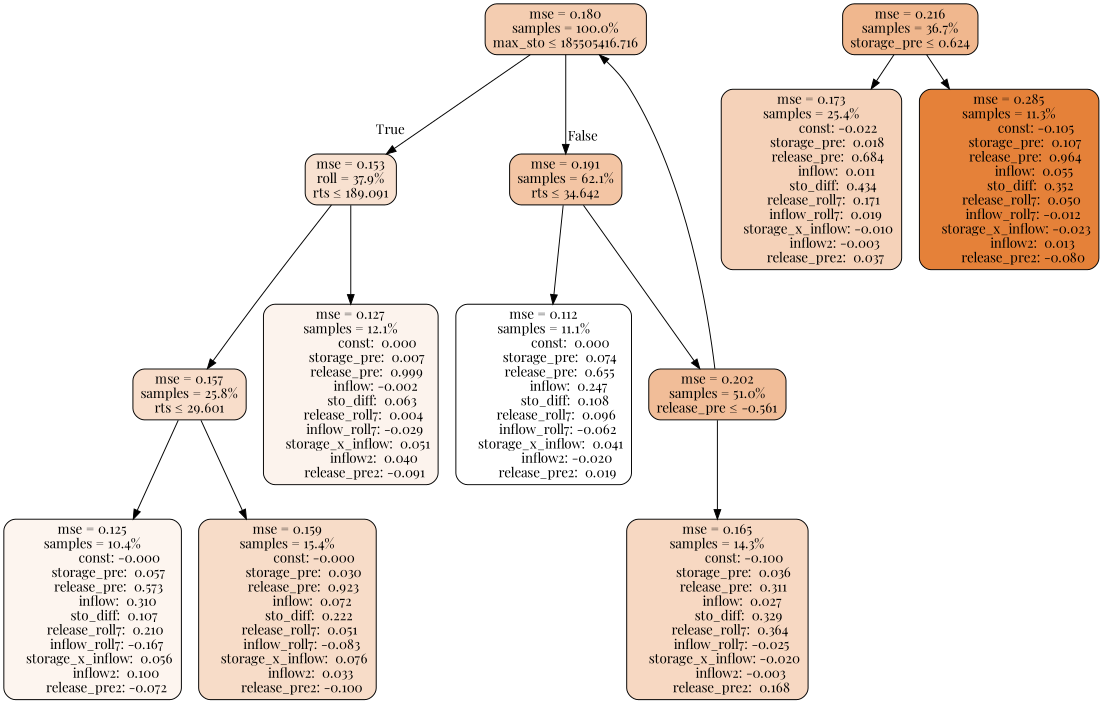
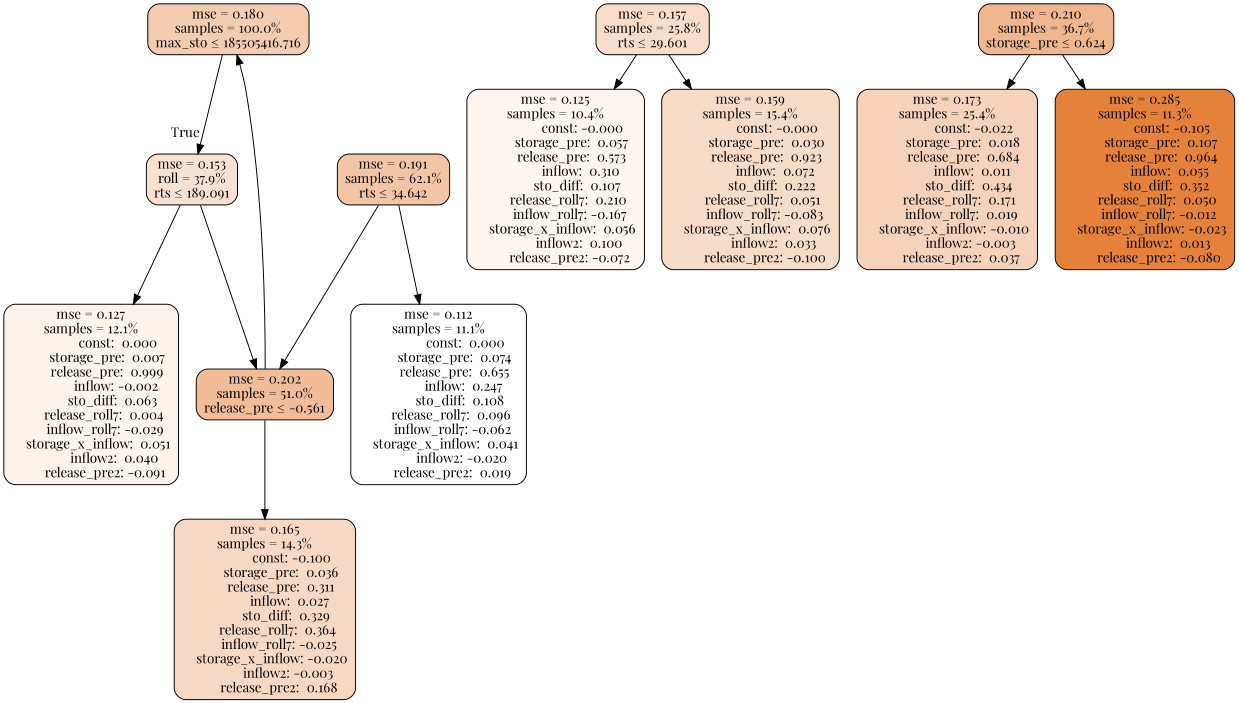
(910, 29) -> (1046, 29)
(566, 99) -> none
(271, 282) -> (227, 282)
